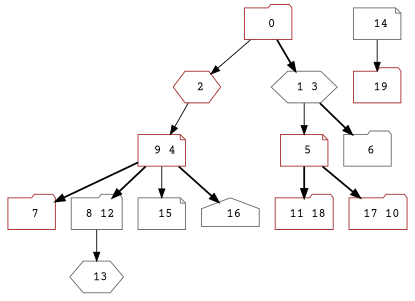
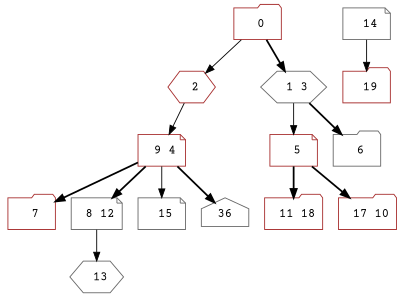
(97, 214) -> (97, 214)
(230, 214) -> (225, 214)
